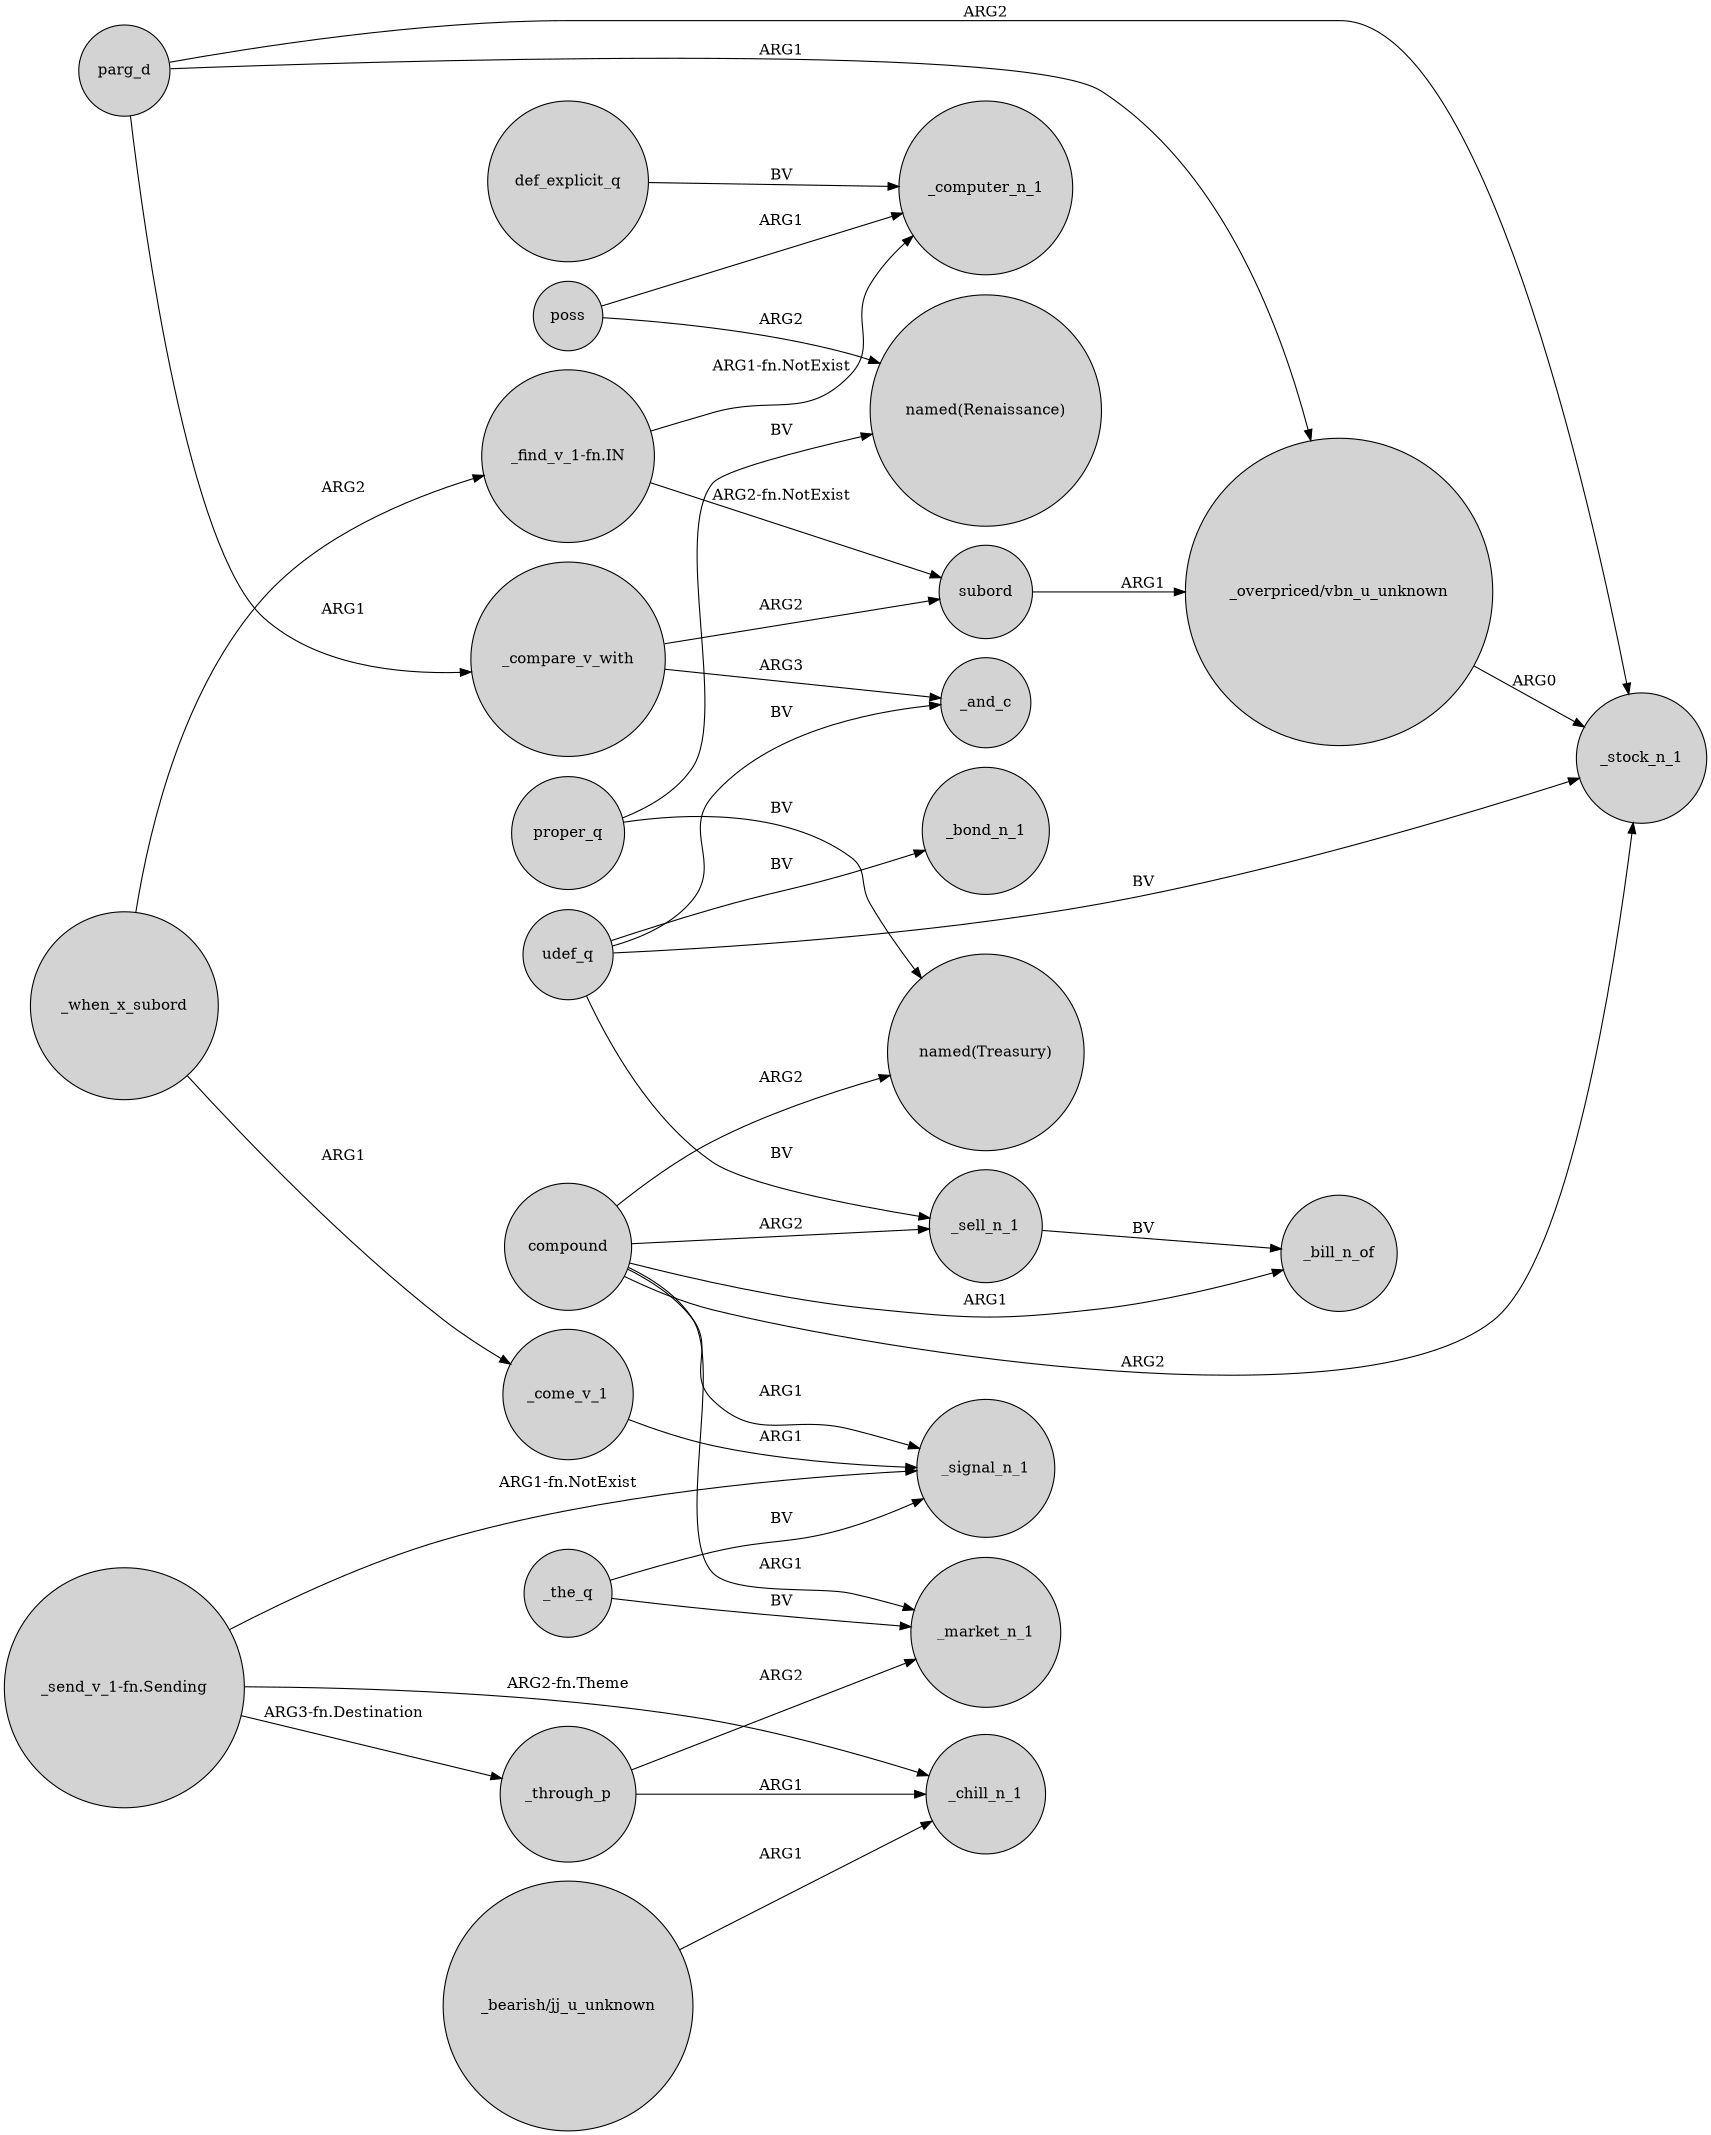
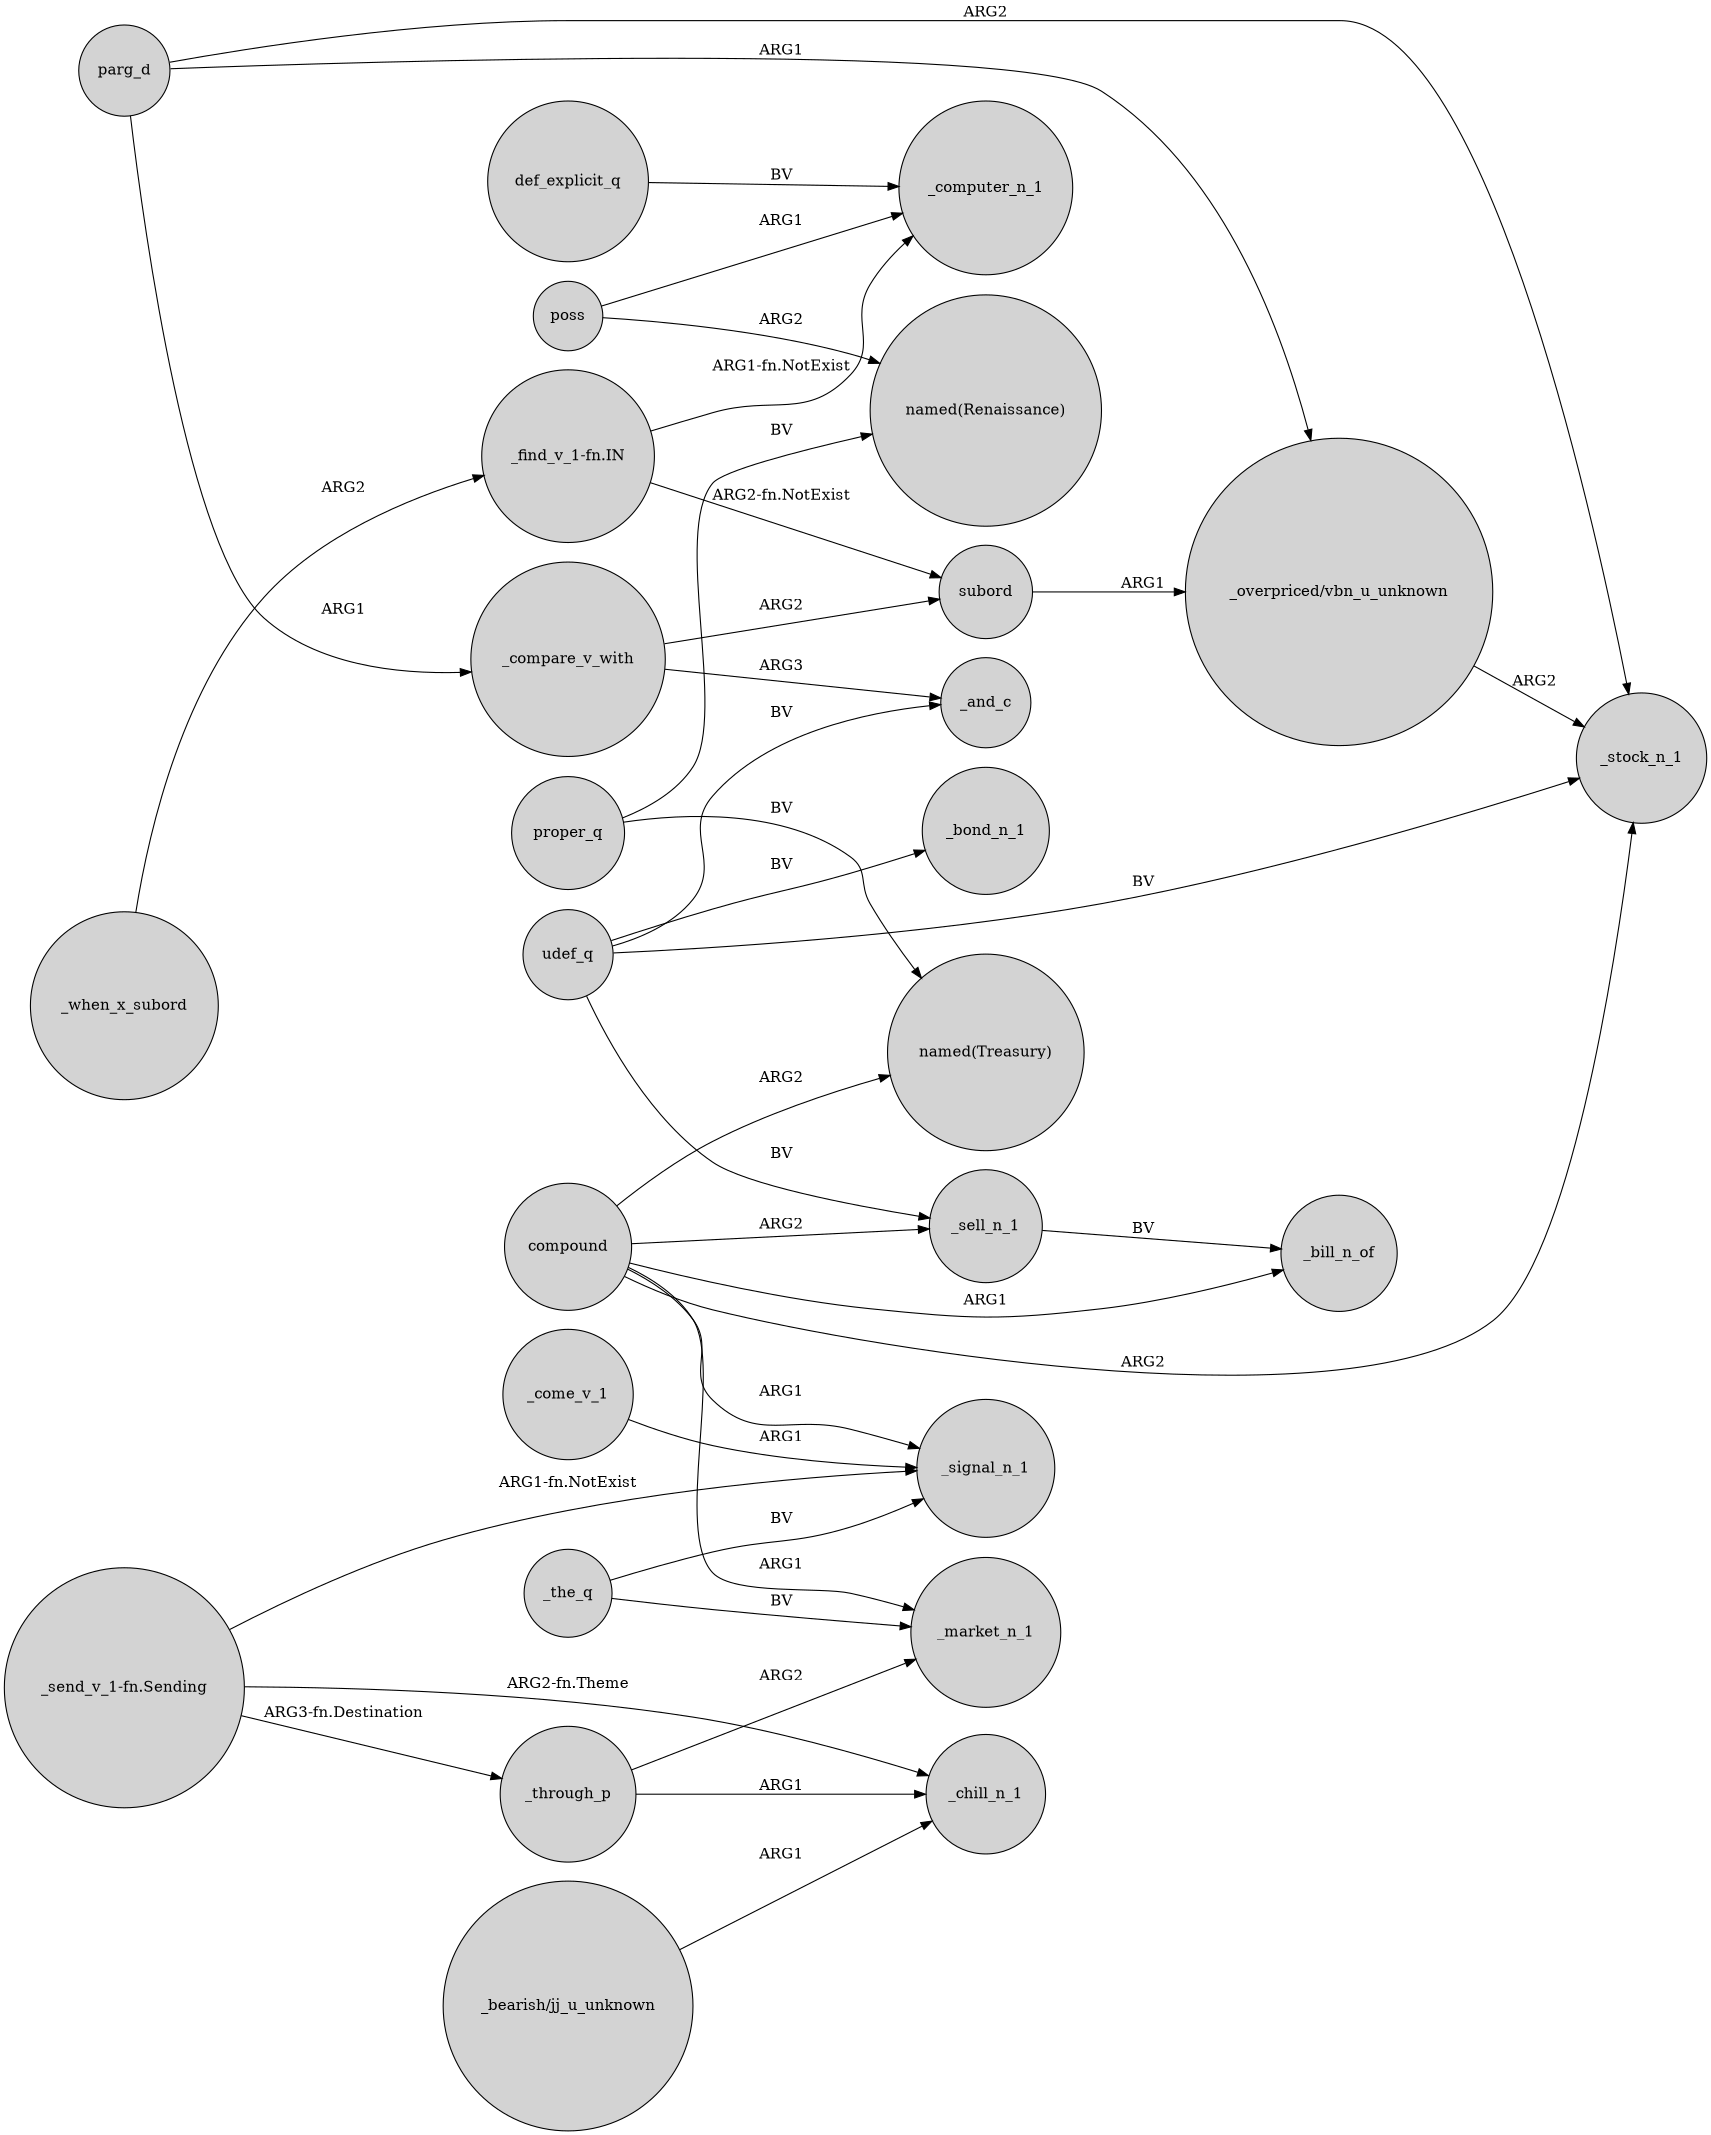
(1535, 682) -> (1535, 682)
(336, 1227) -> none
